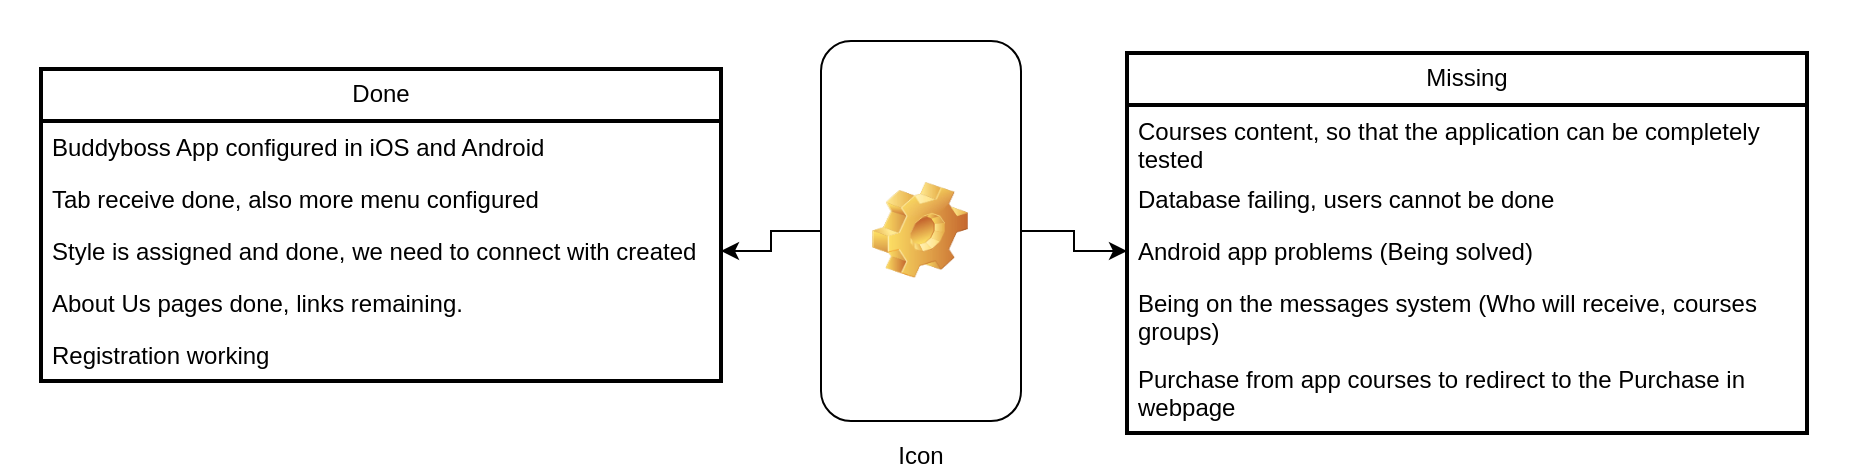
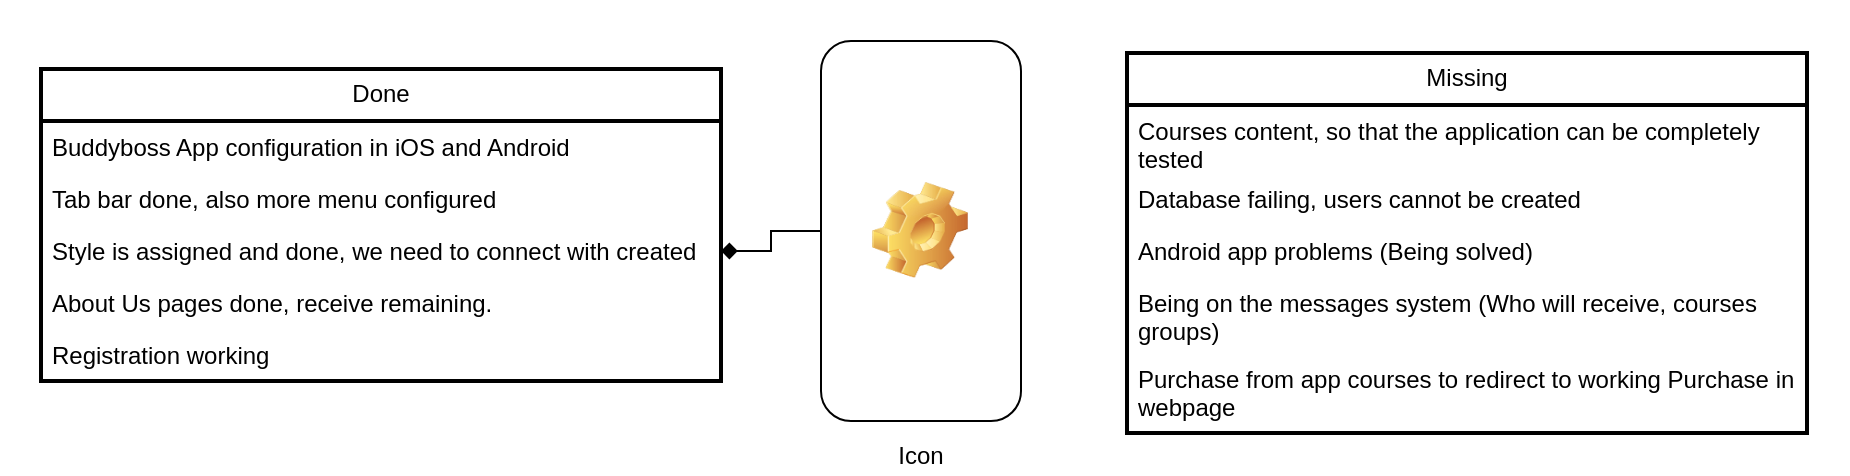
(311, 149) -> (328, 149)
(311, 201) -> (287, 201)
(1366, 201) -> (1386, 201)
(1074, 234) -> none
(736, 251) -> (737, 251)
(267, 305) -> (284, 305)
(1469, 396) -> (1469, 396)
